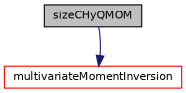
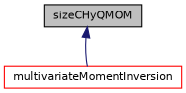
(100, 41) -> (86, 52)
